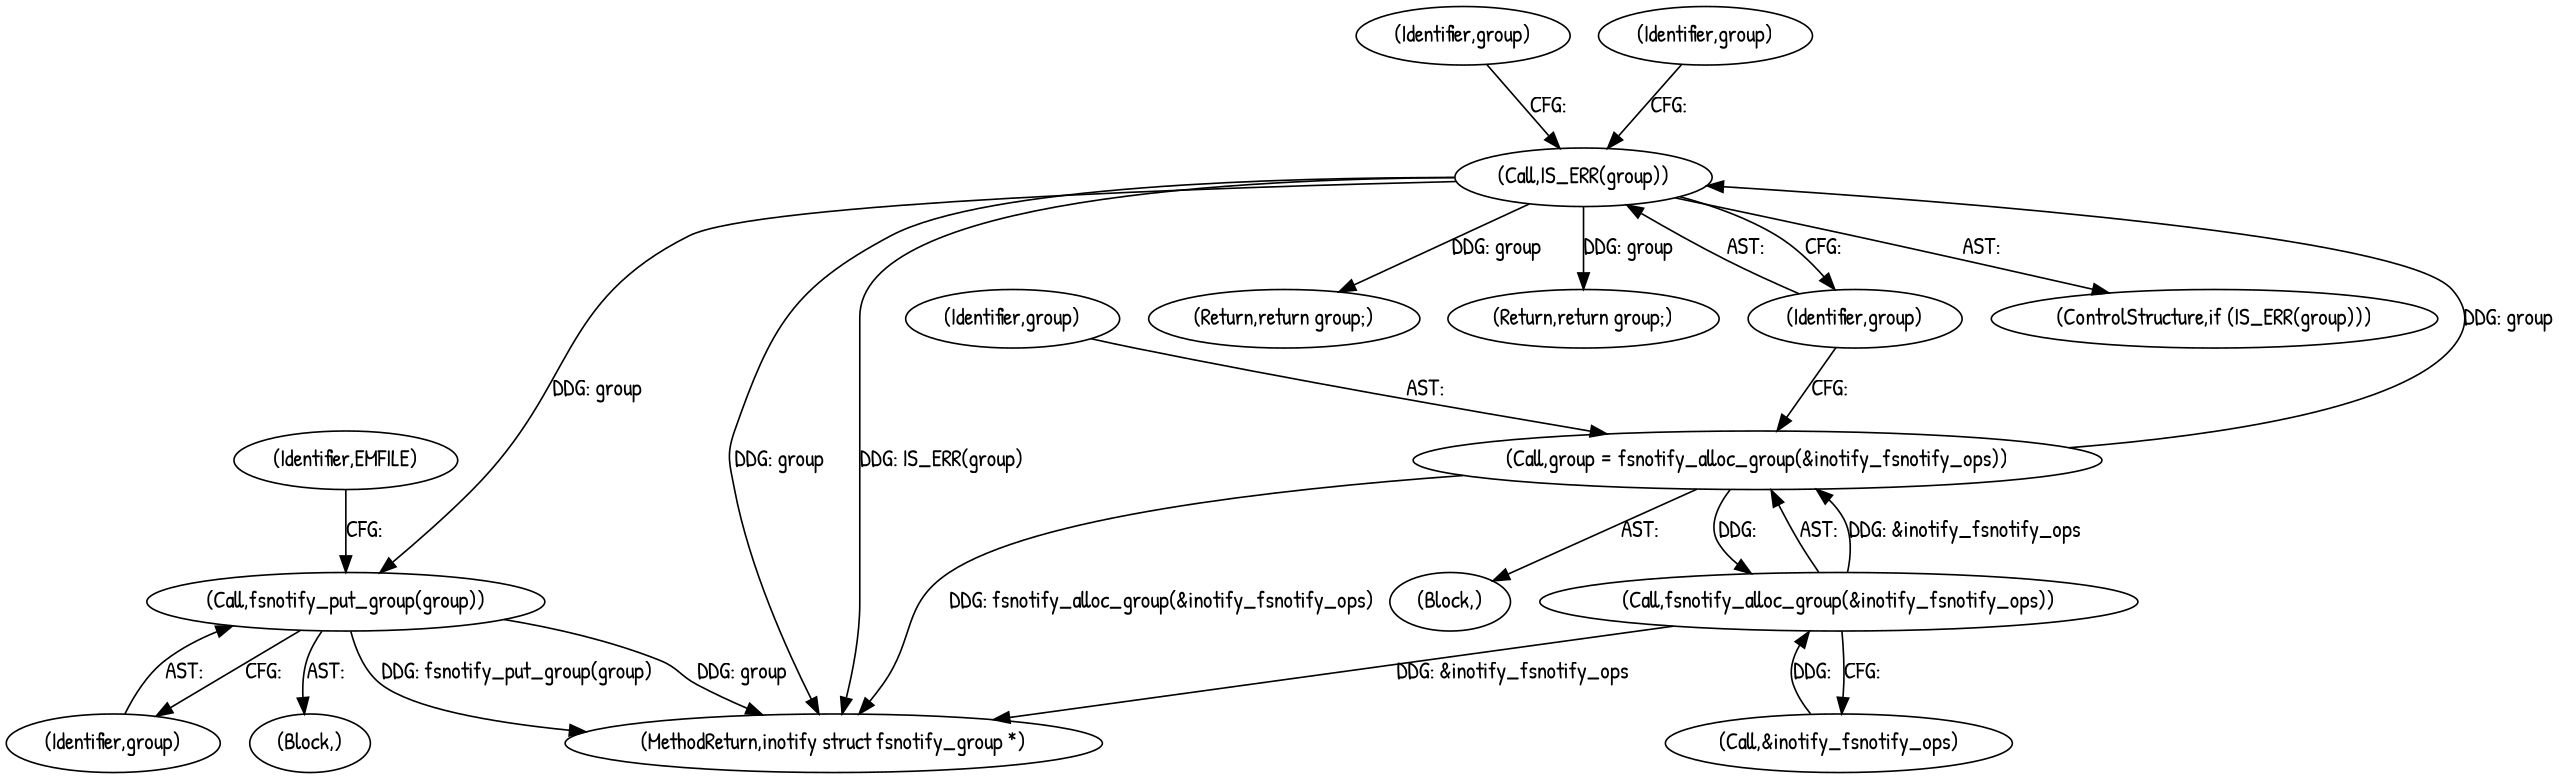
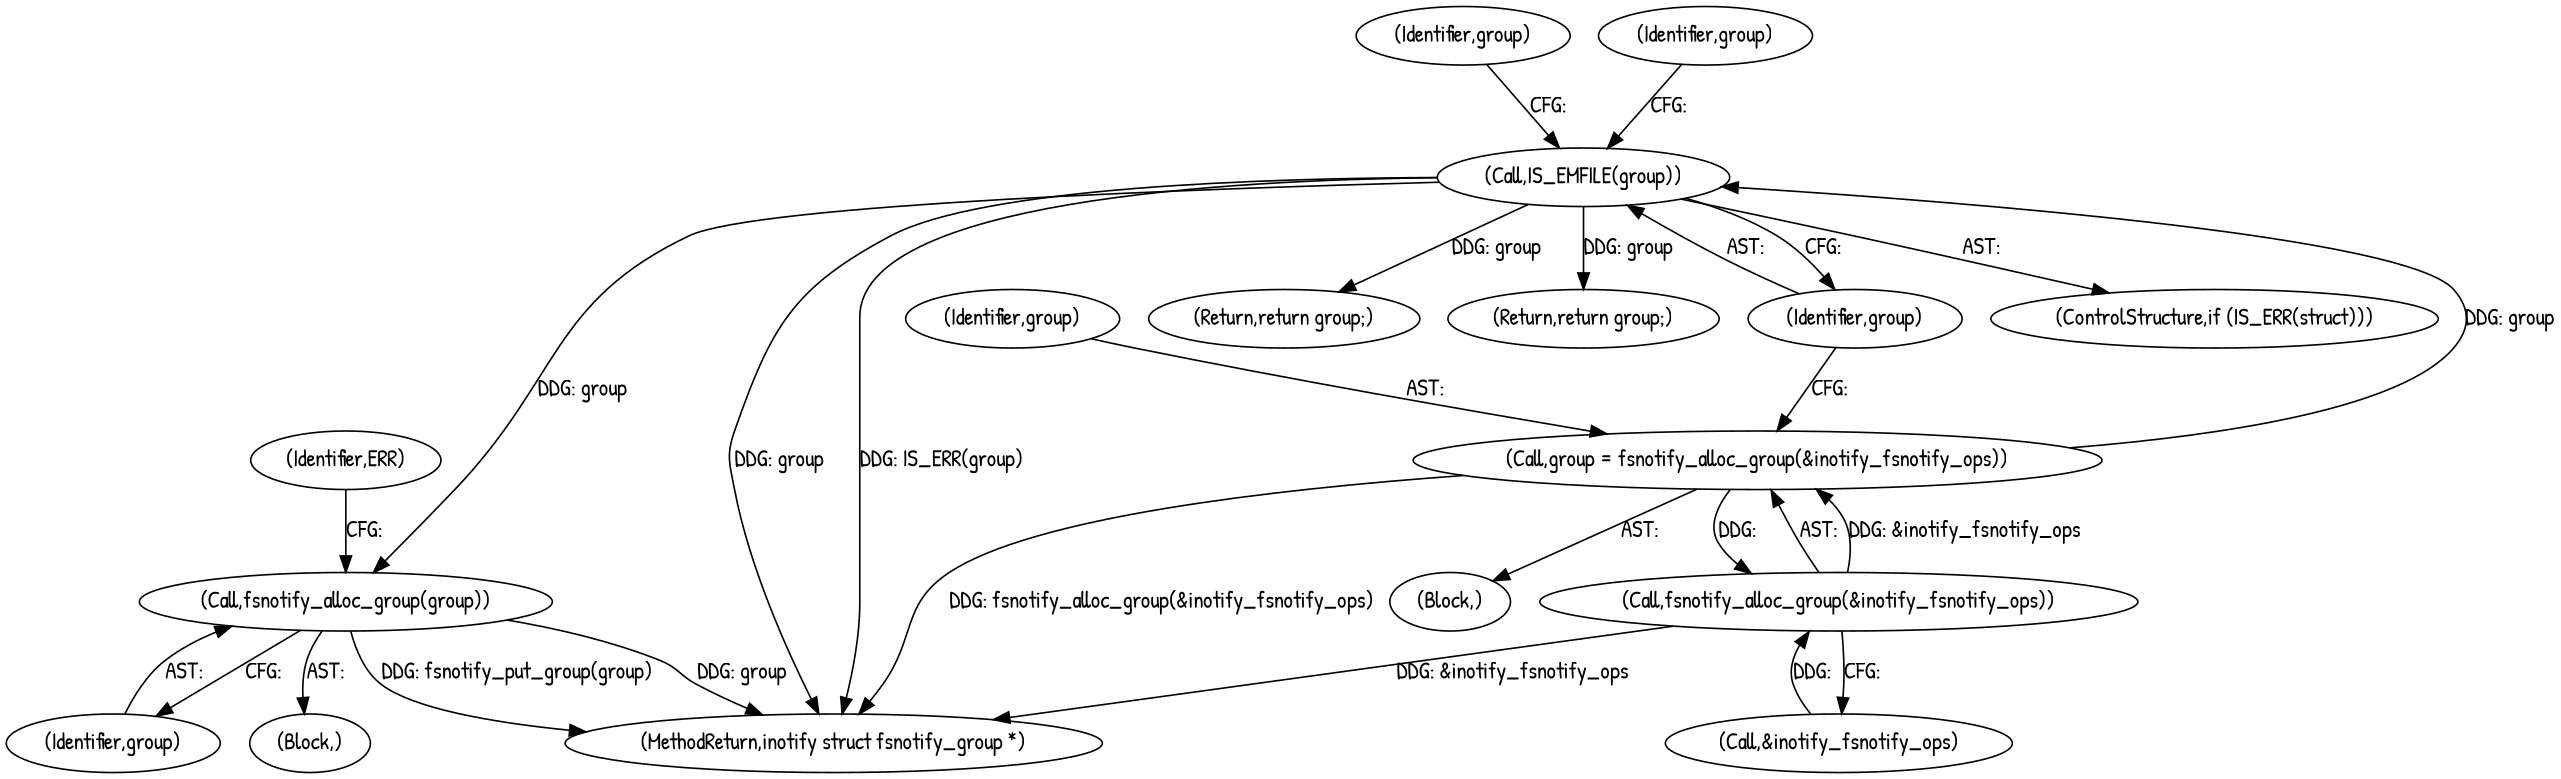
(1584, 177) -> (1584, 177)
(2214, 319) -> (2214, 319)
(346, 460) -> (346, 460)
(346, 602) -> (346, 602)
